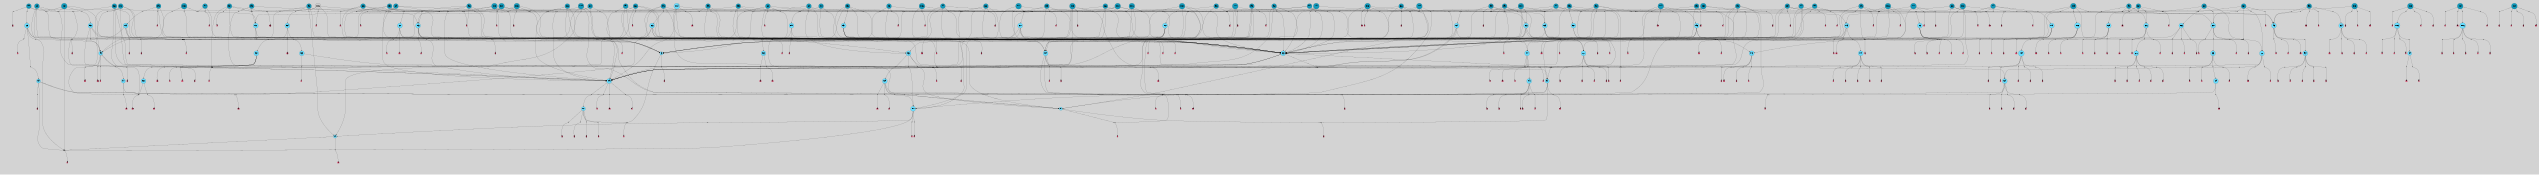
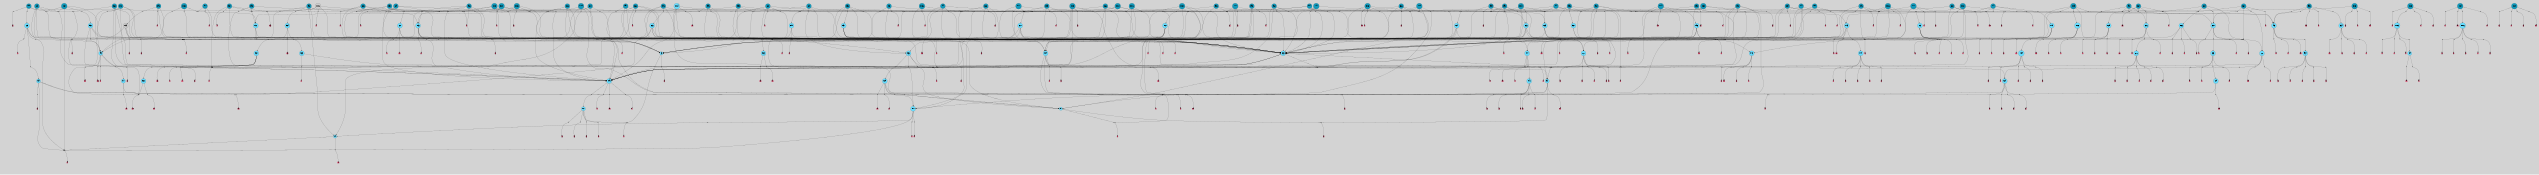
(821, 6) -> none
(126, 26) -> (126, 26)
